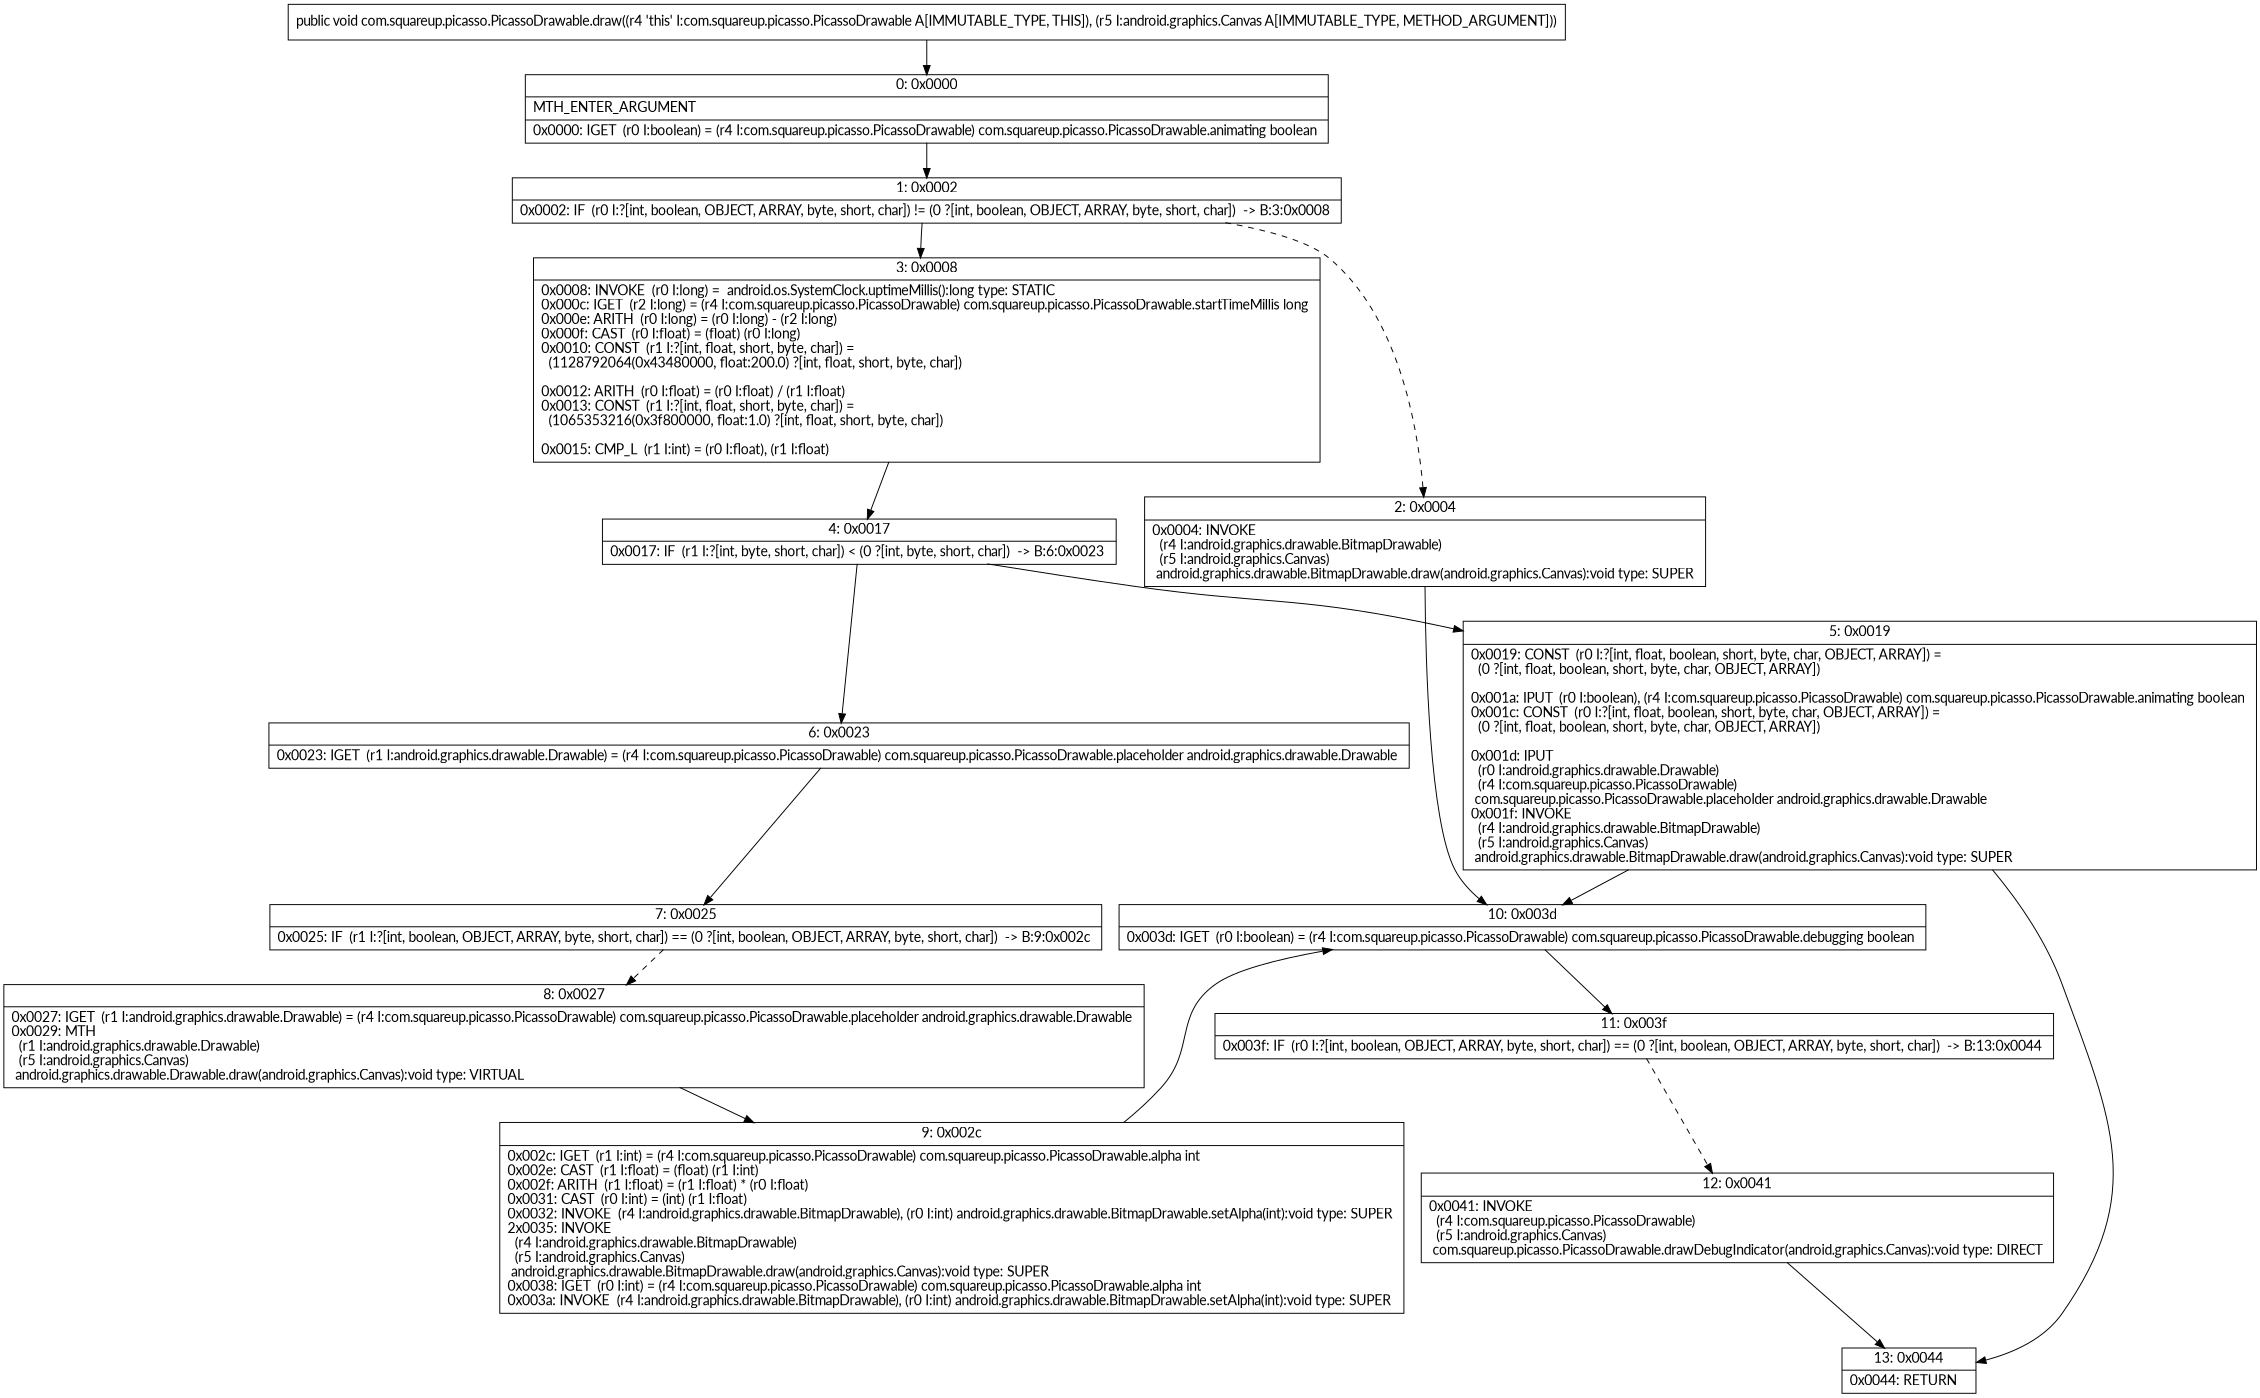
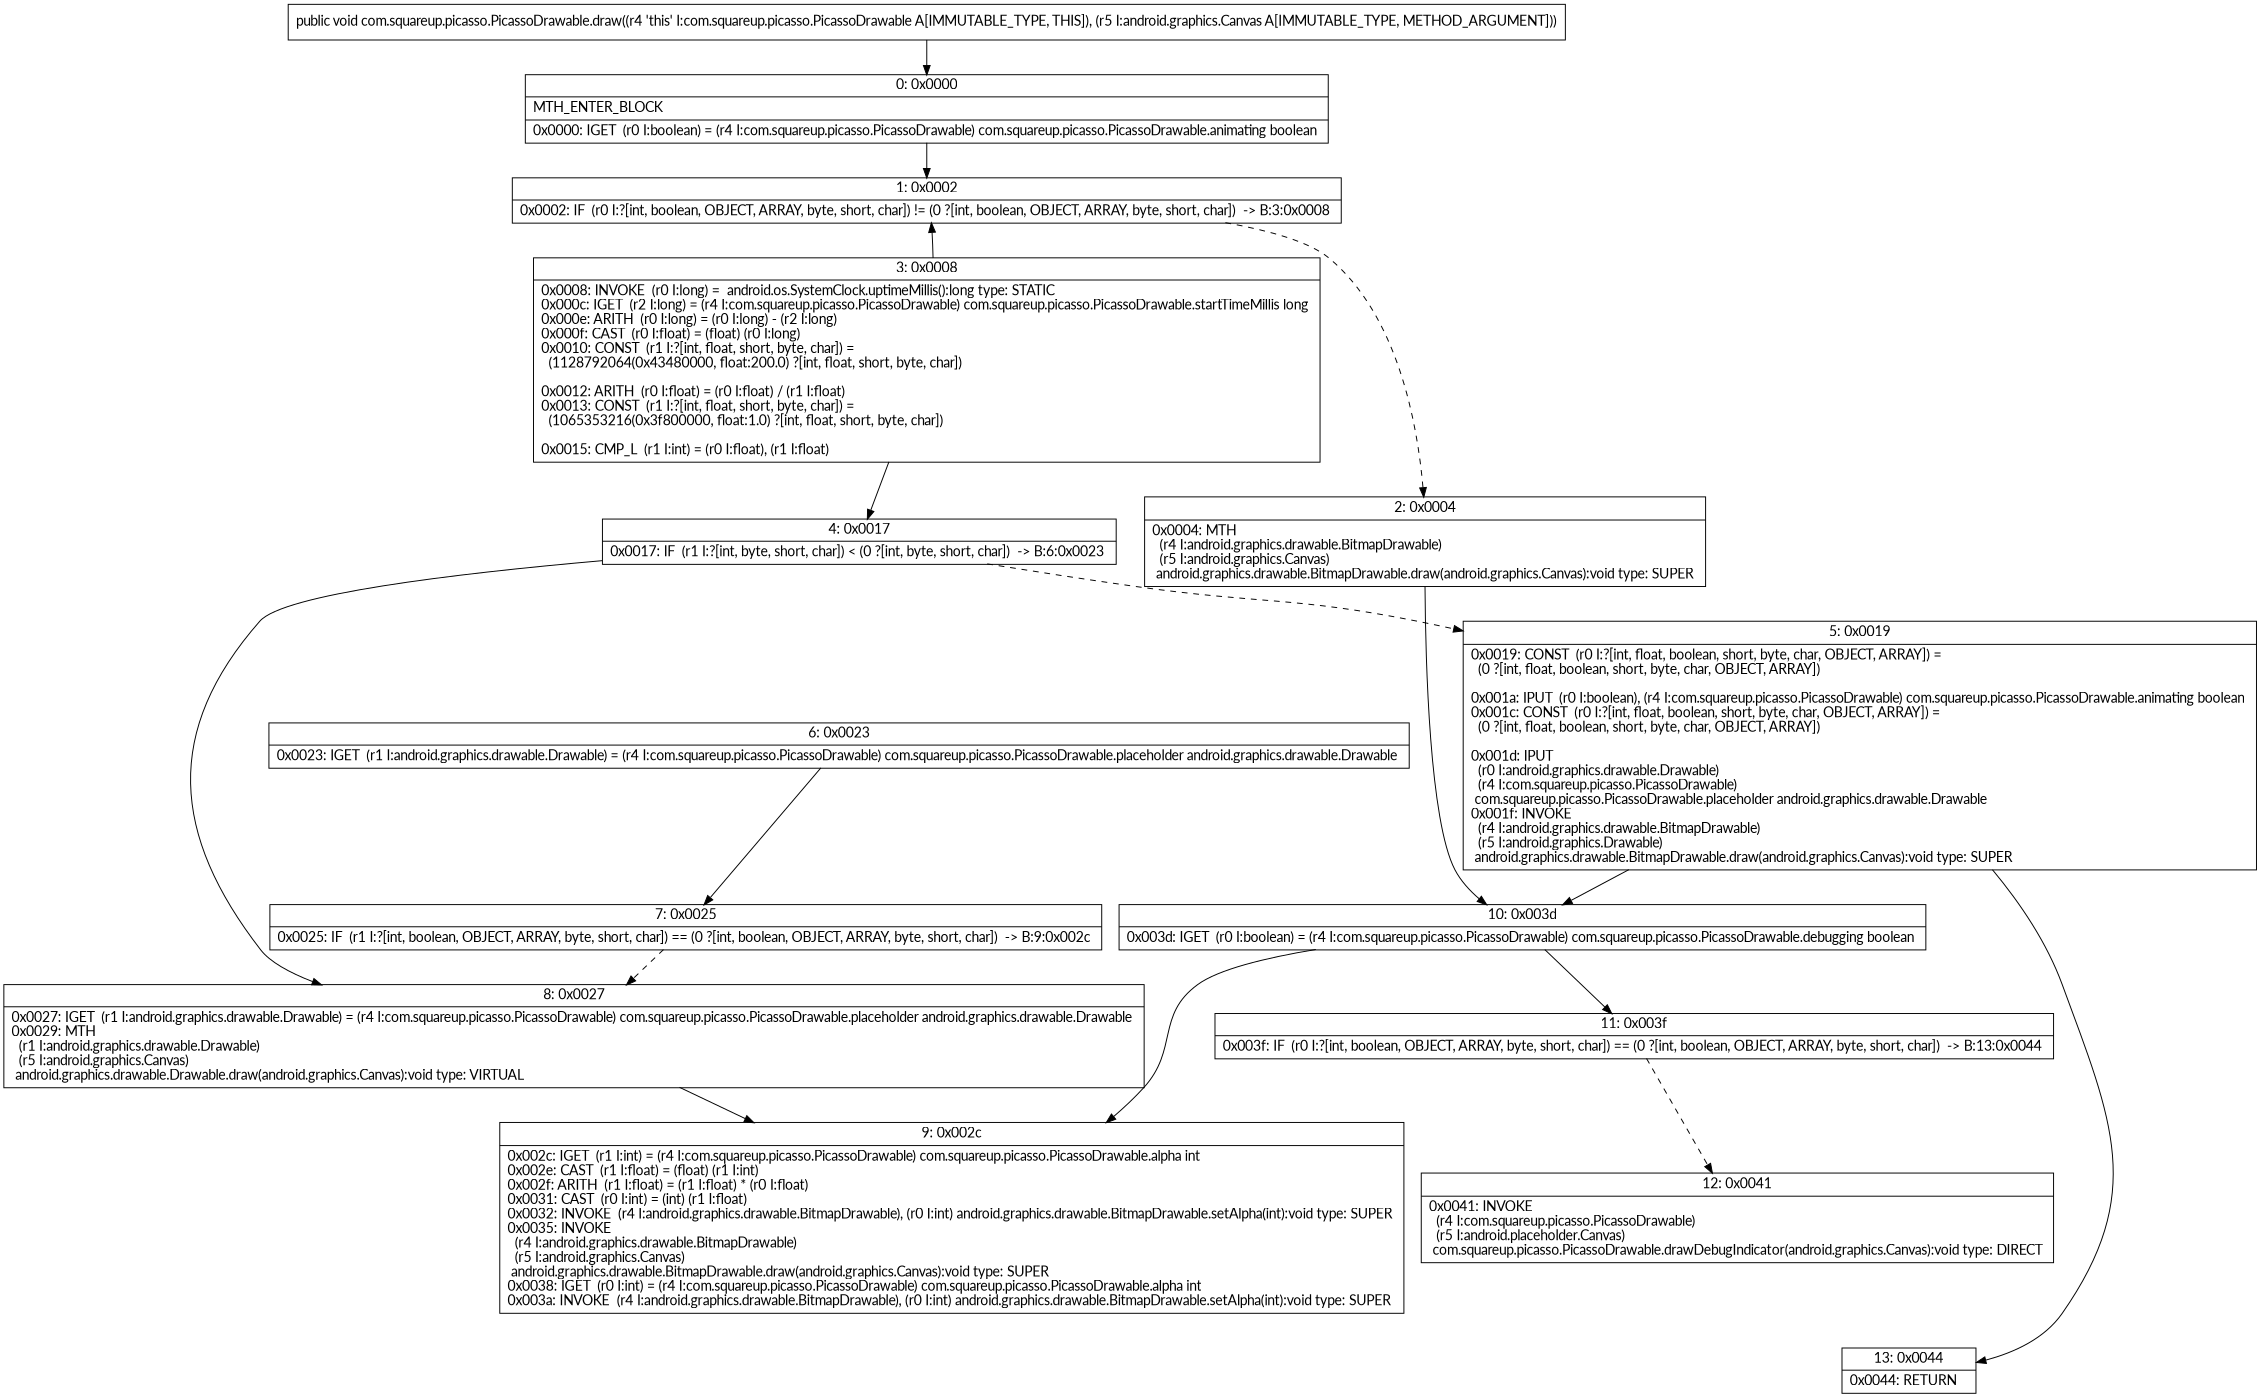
(614, 108) -> (598, 108)
(921, 236) -> (933, 245)
(1208, 531) -> (1198, 531)
(1220, 596) -> (1220, 596)
(850, 639) -> (237, 651)
(1560, 843) -> (1567, 843)
(1196, 1005) -> (1184, 997)
(563, 1229) -> (563, 1229)
(1518, 1236) -> (1527, 1236)
(1832, 1302) -> none
